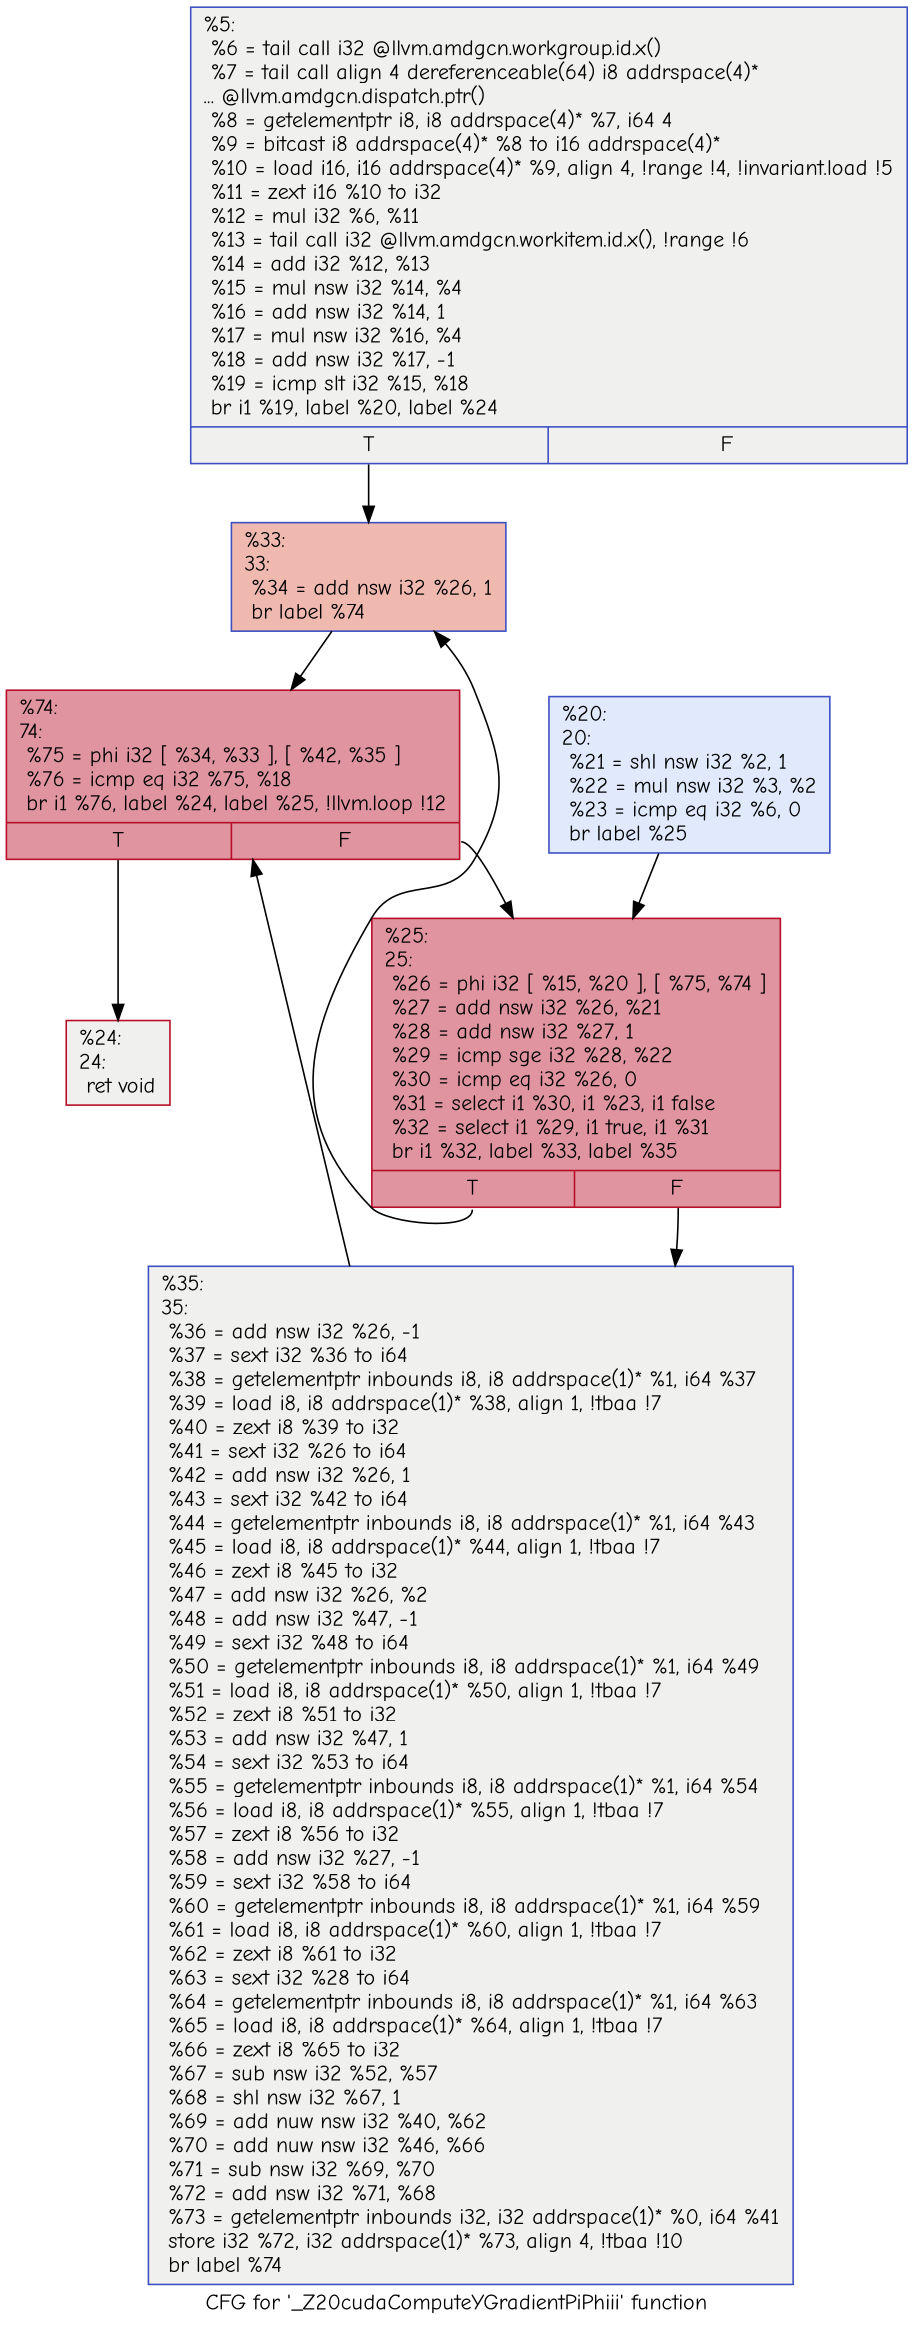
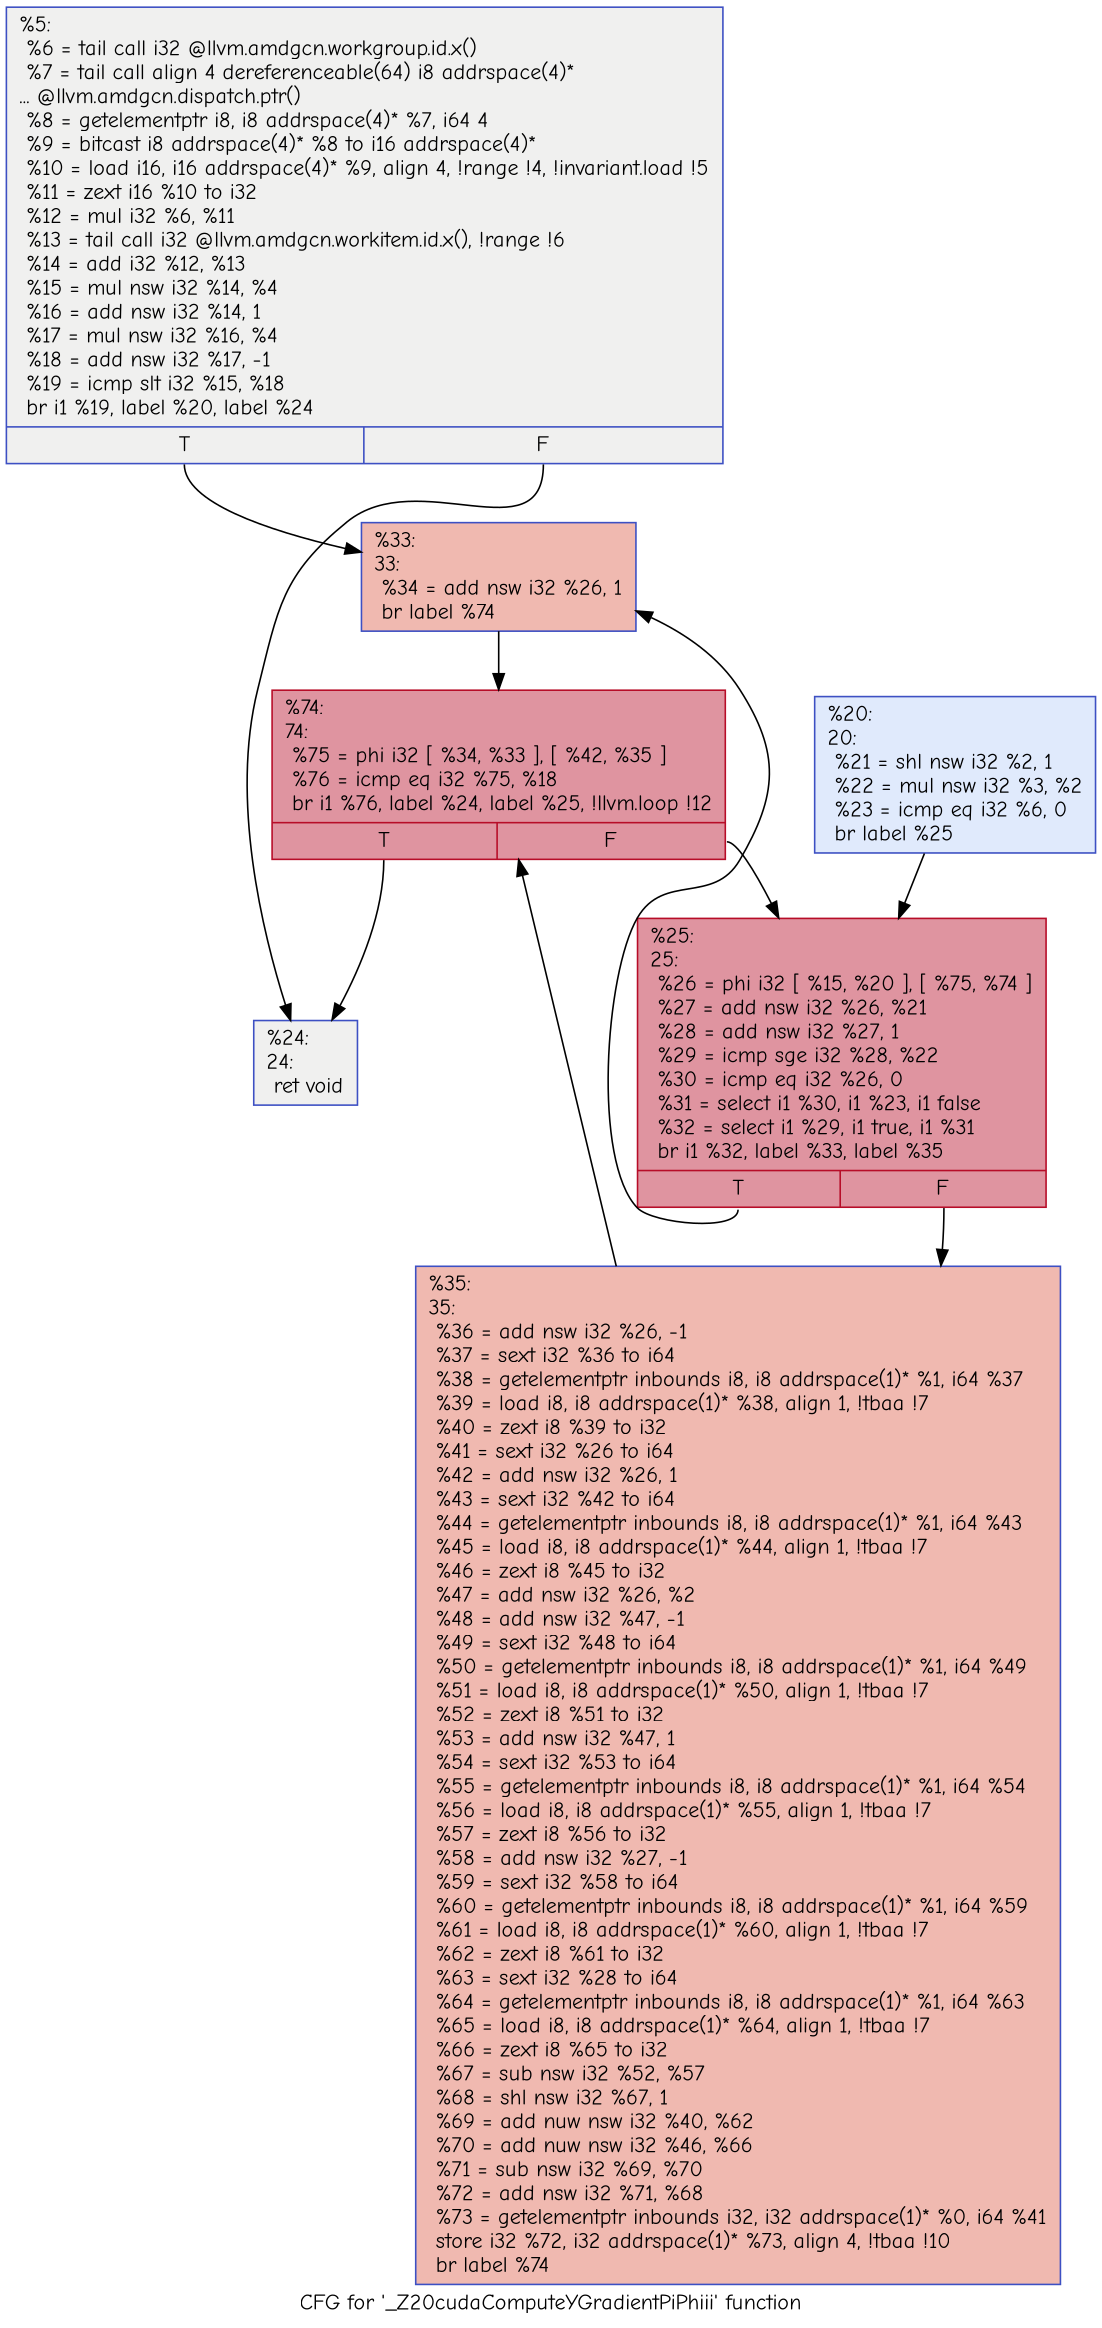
none -> (270, 640)
(118, 1063) -> (306, 1063)
(471, 1775) -> (738, 1775)
